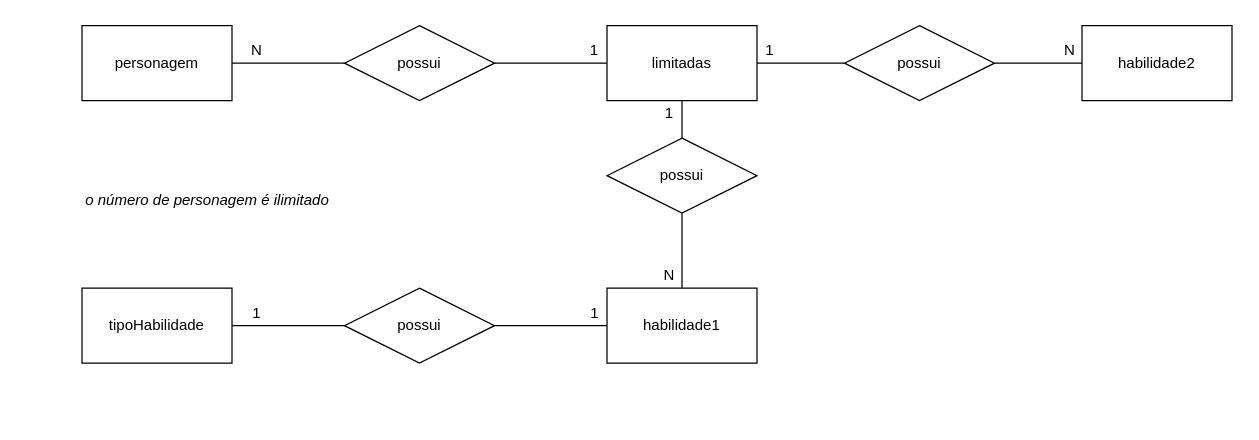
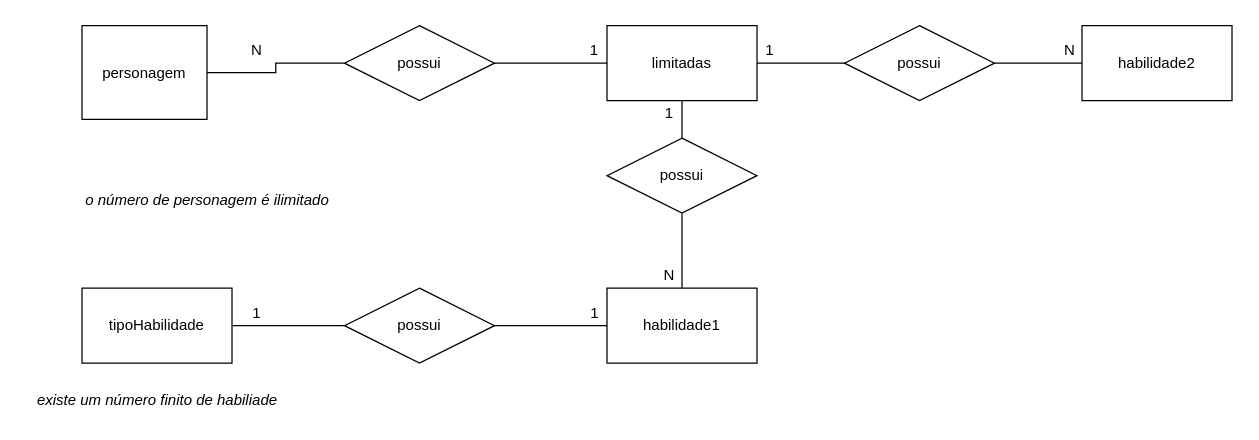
(157, 63) -> (144, 73)
none -> (157, 401)
